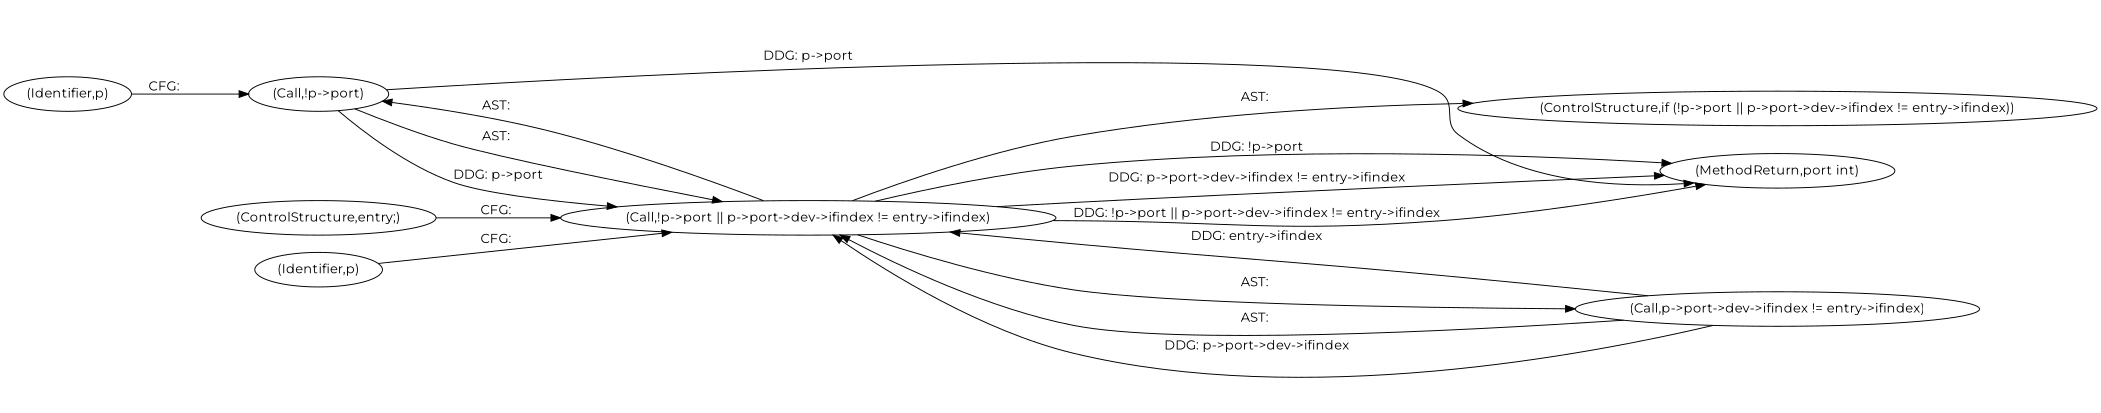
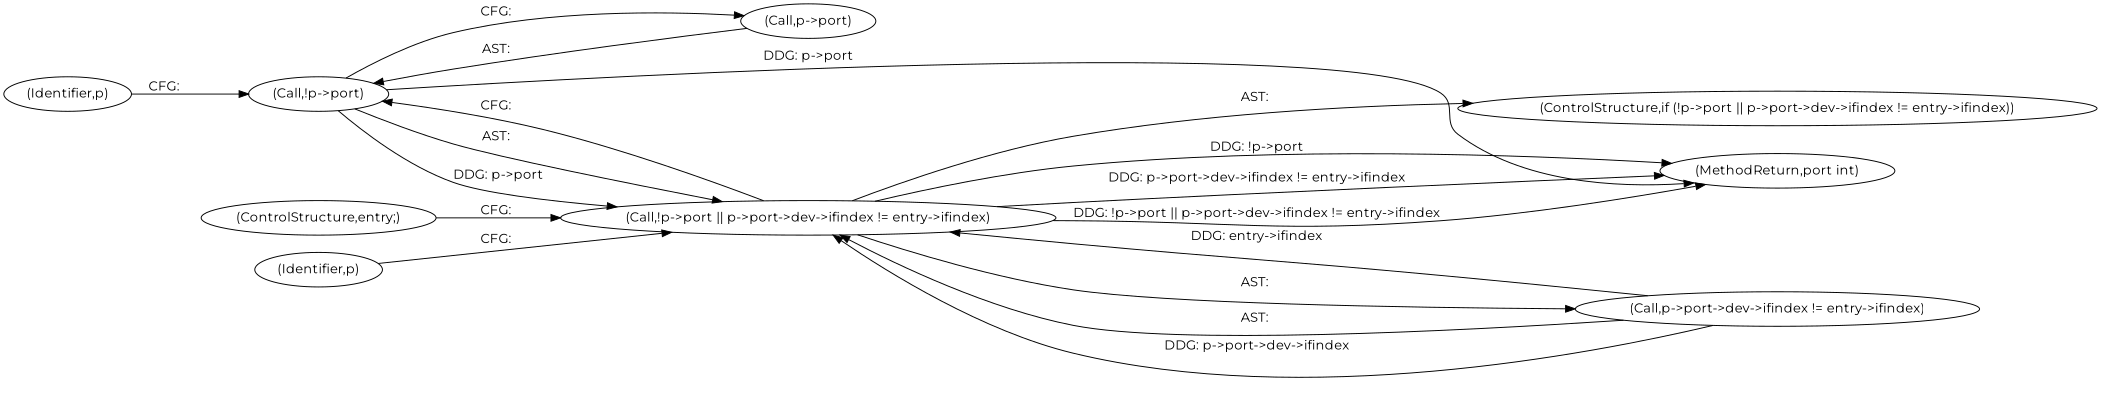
none -> (808, 21)
(498, 106) -> (498, 106)
